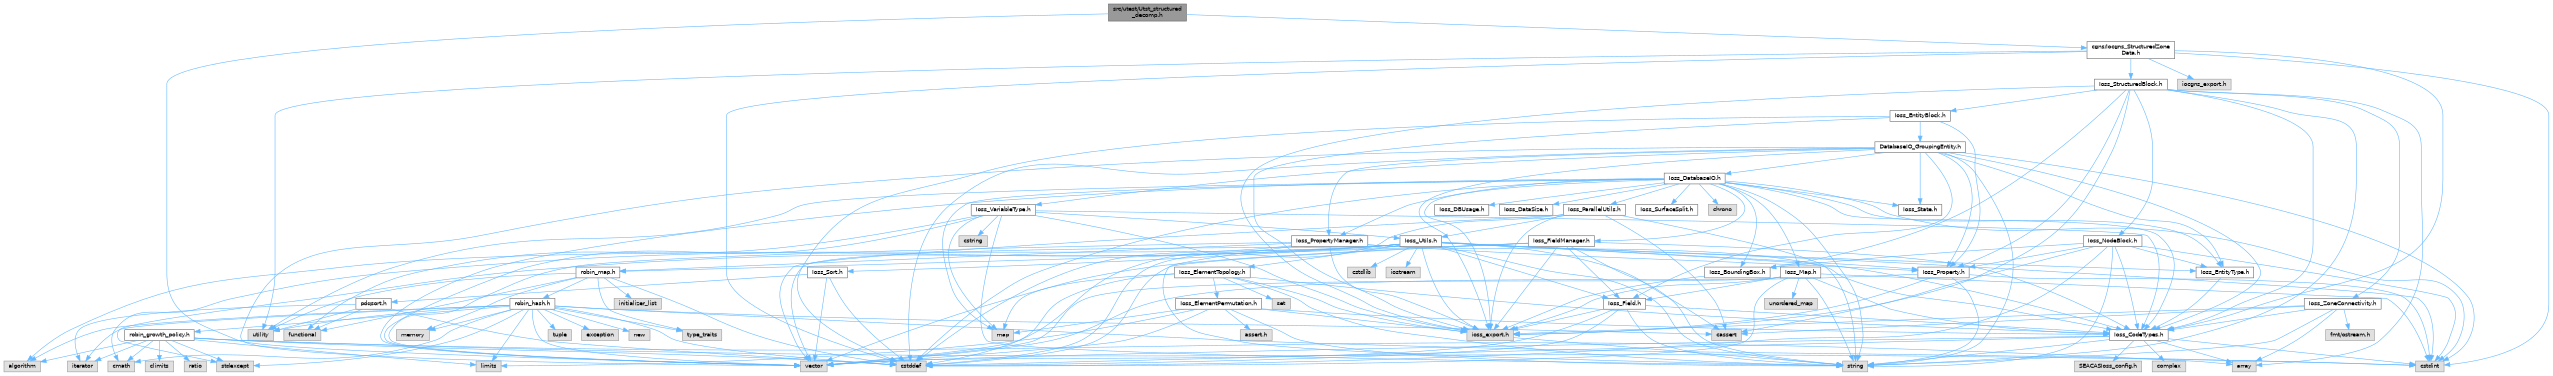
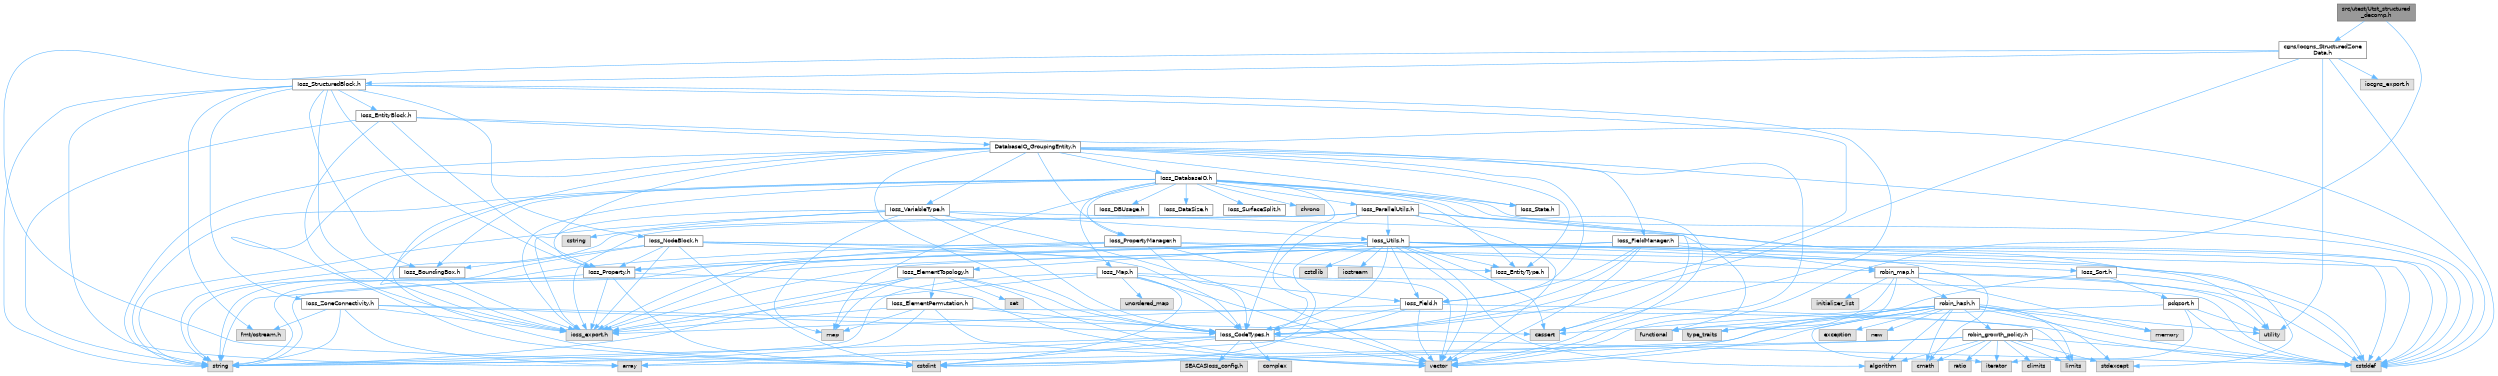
none -> (188, 182)
(1689, 234) -> (1378, 157)
(2193, 305) -> (1281, 260)
(560, 335) -> none
(1256, 335) -> none
(1675, 351) -> (58, 200)
